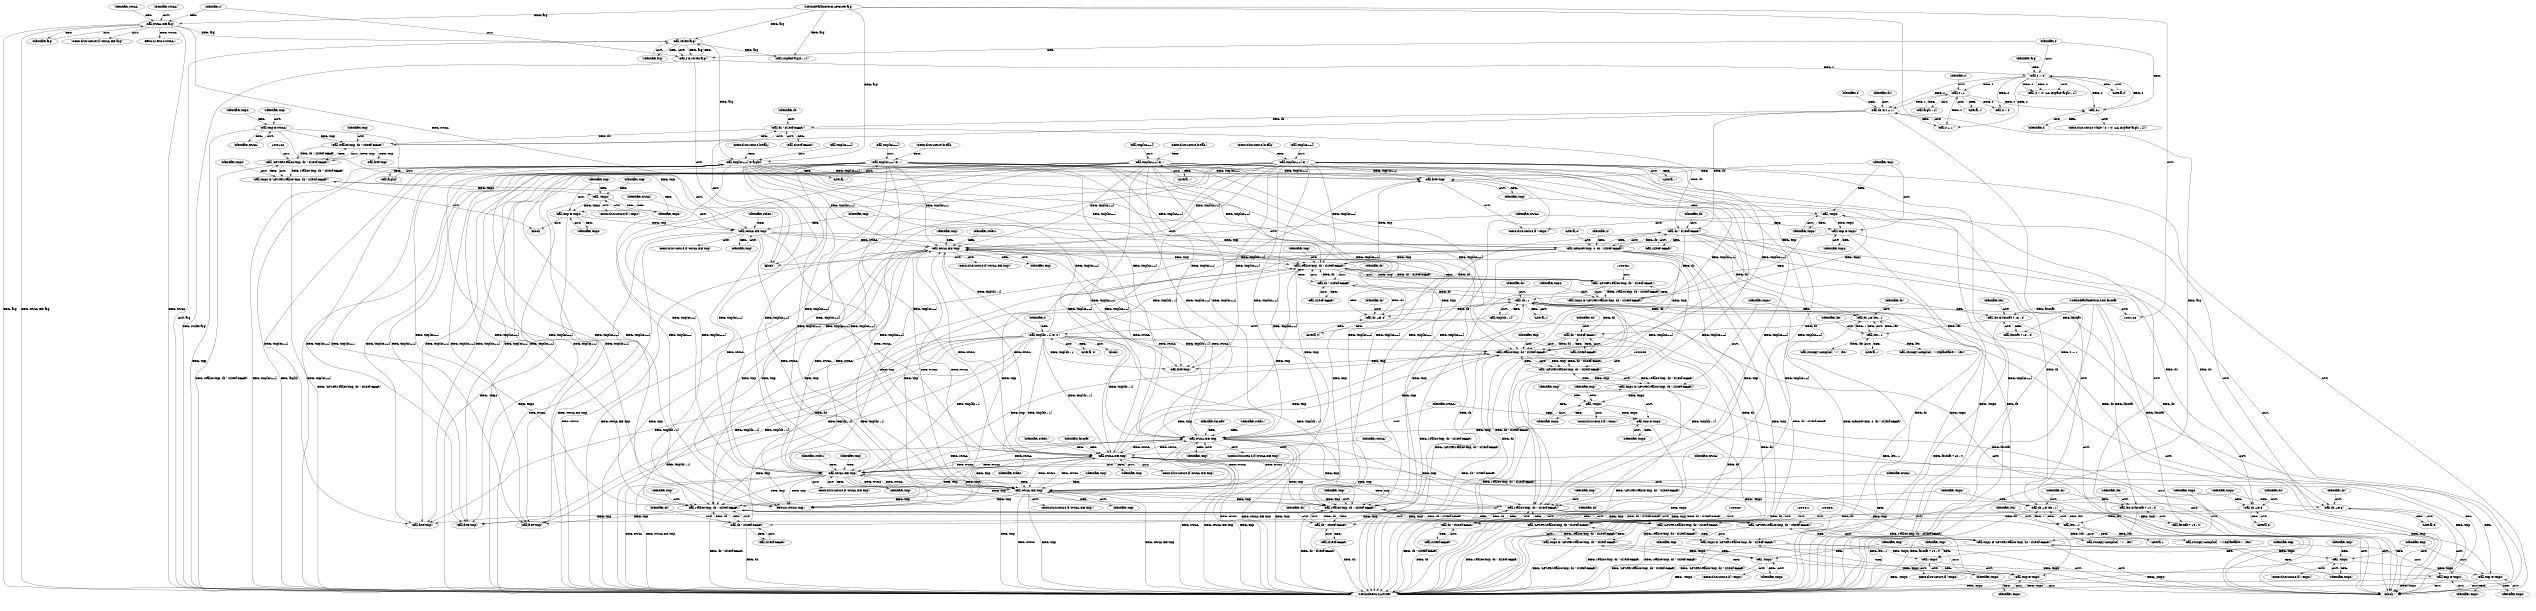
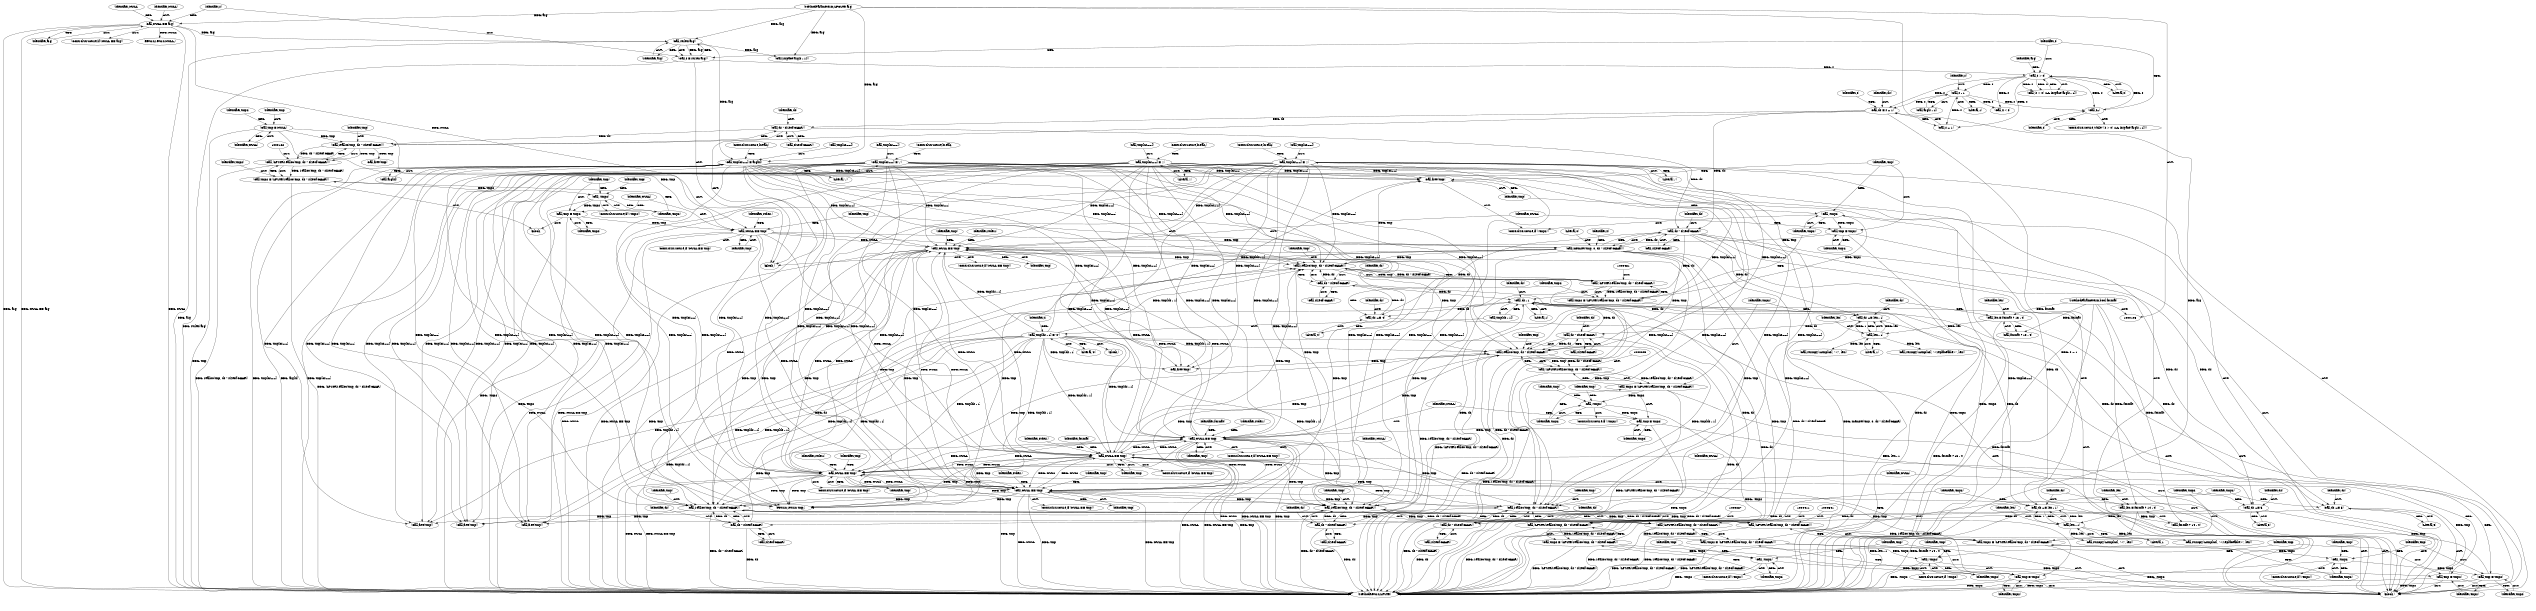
none -> (2049, 85)
(184, 318) -> (184, 318)
(1341, 327) -> (1341, 327)
